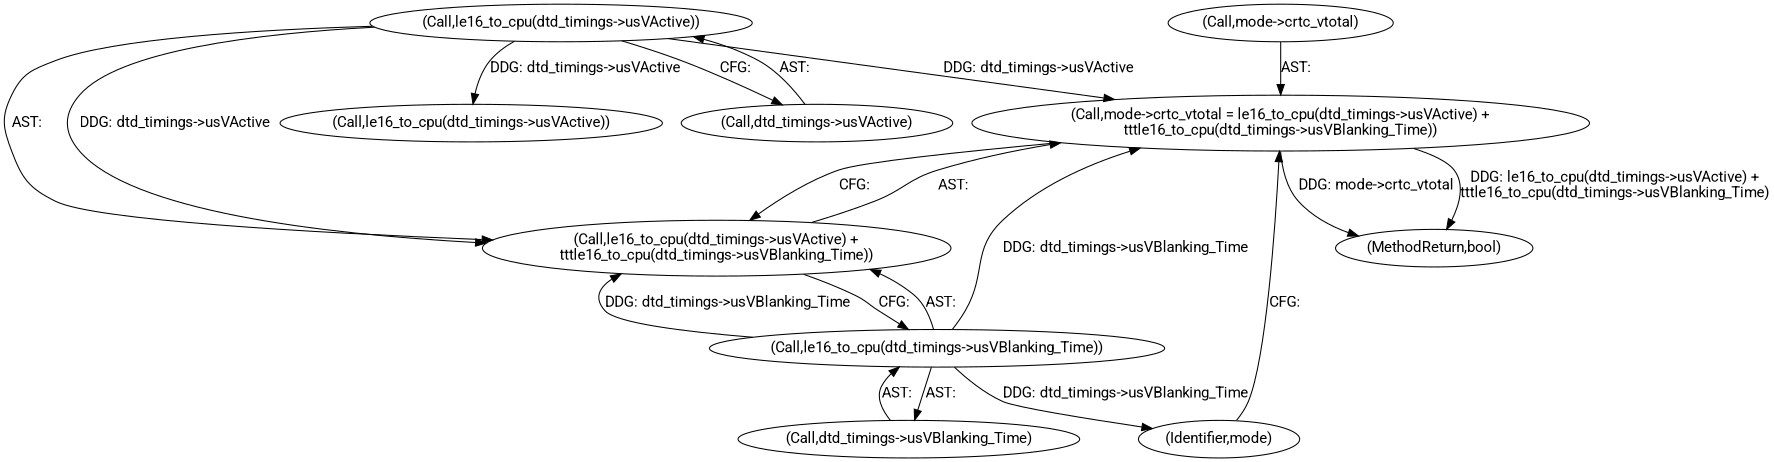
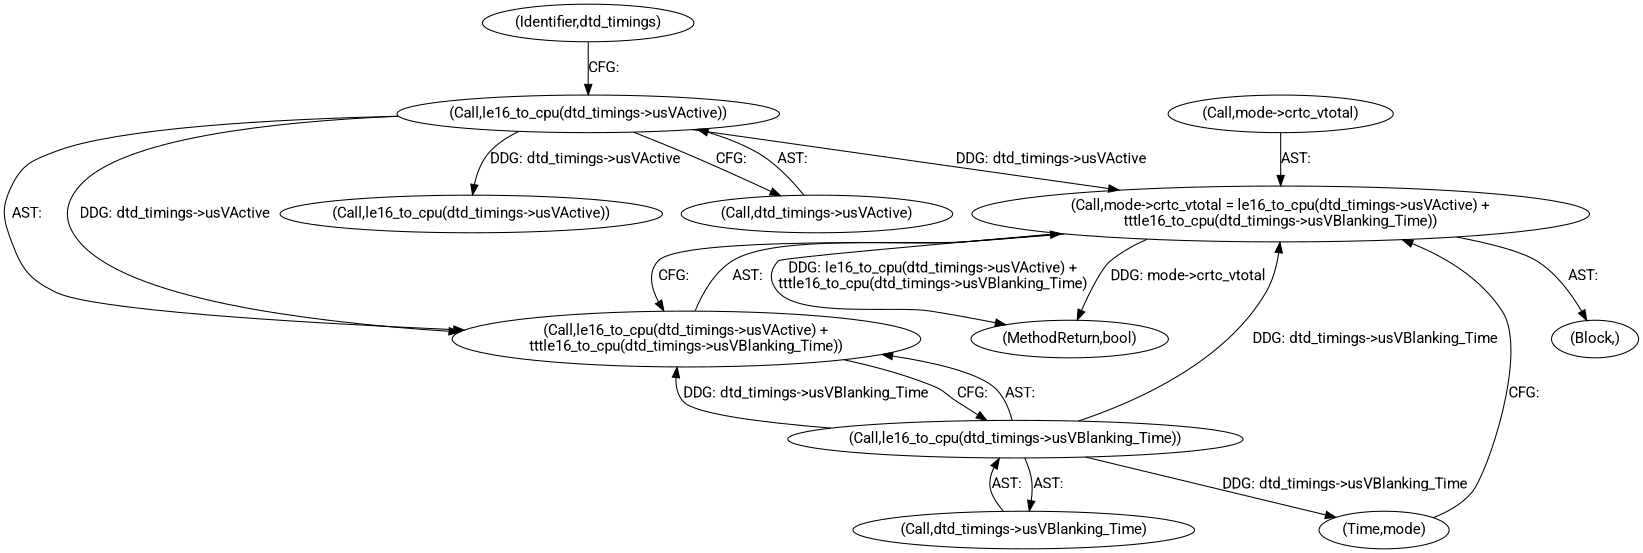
none -> (588, 23)
none -> (1595, 339)
(1219, 439) -> (1384, 530)
